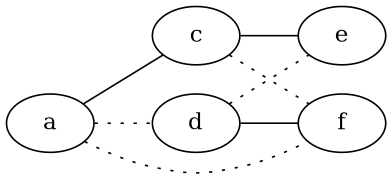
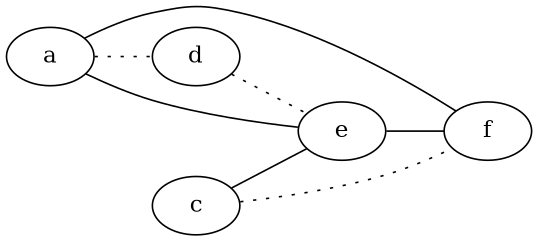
(123, 79) -> (189, 110)
(269, 123) -> (415, 131)
(196, 173) -> (277, 23)
